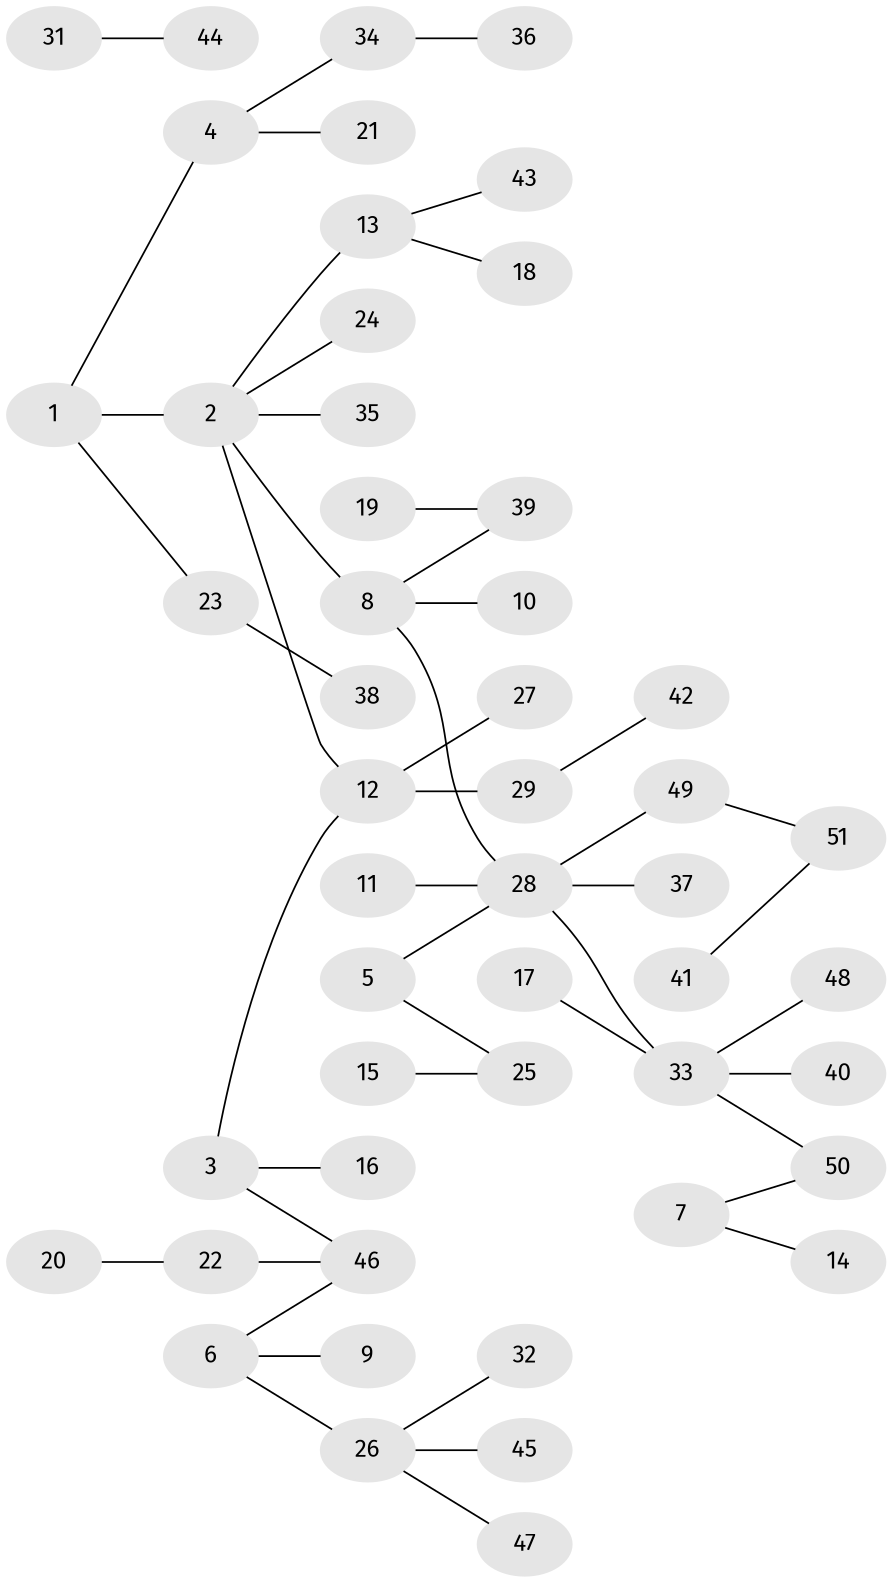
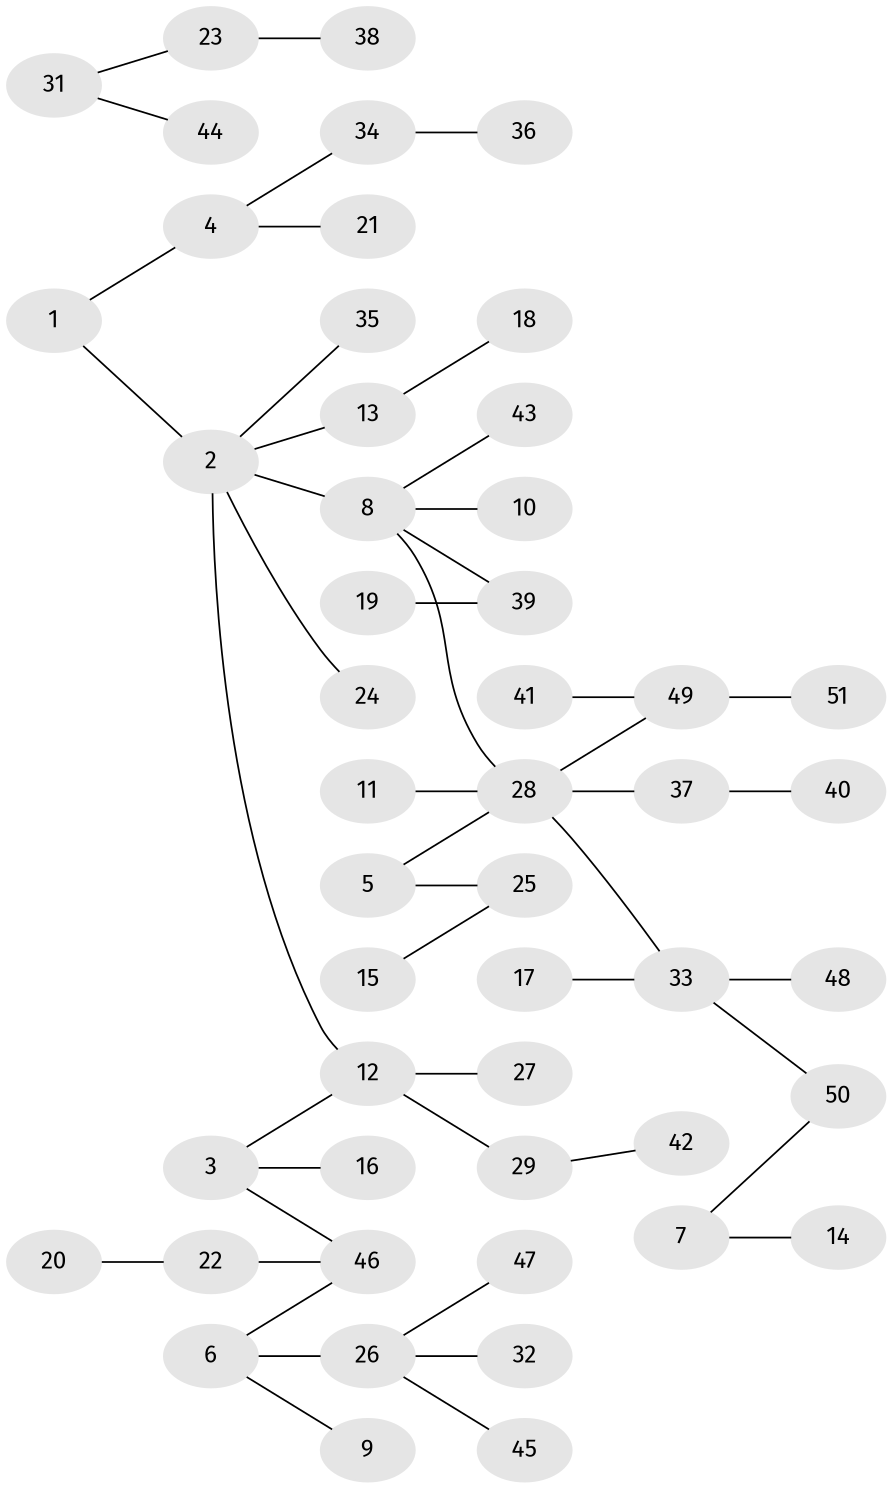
(447, 203) -> (446, 462)
(133, 509) -> (133, 62)
(760, 909) -> (603, 697)
(760, 1074) -> (760, 791)
